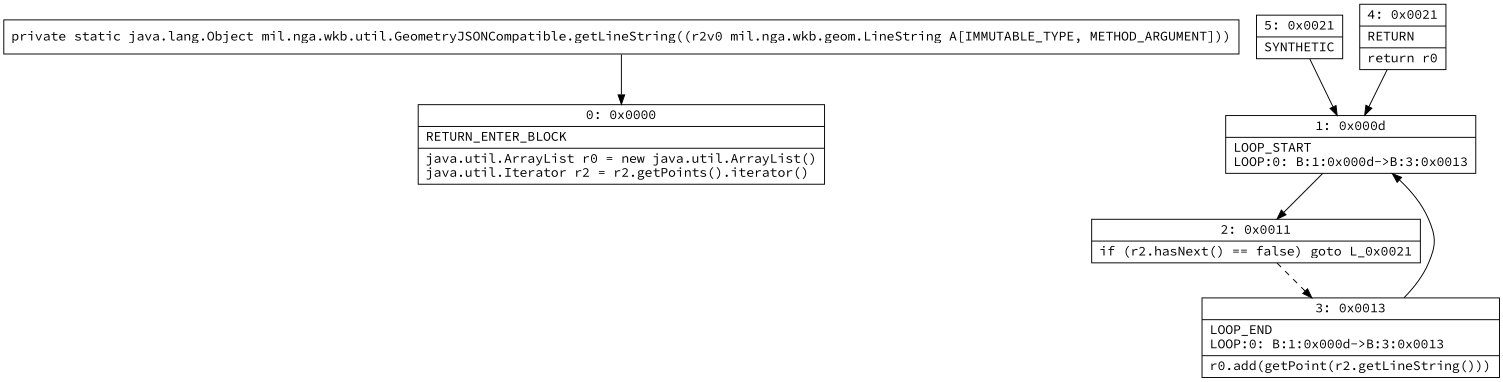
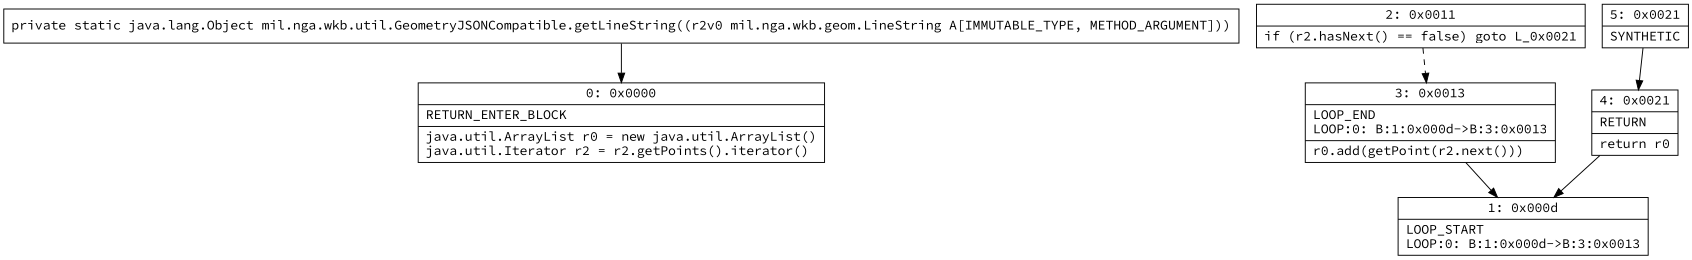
(1321, 83) -> (1641, 64)
(1303, 193) -> none
(1351, 366) -> (1418, 151)
